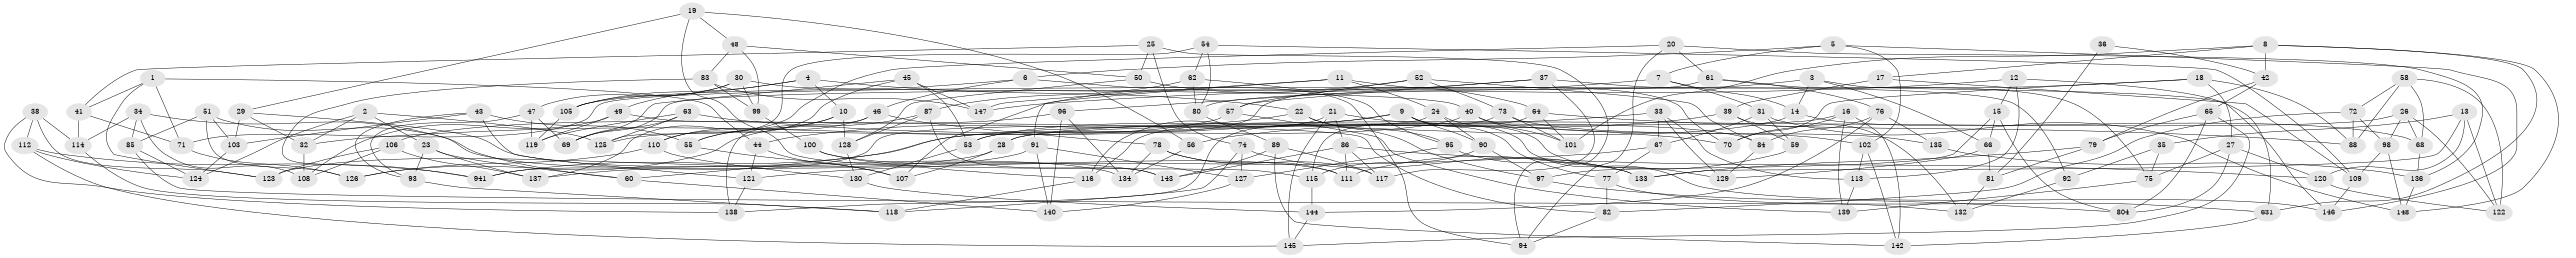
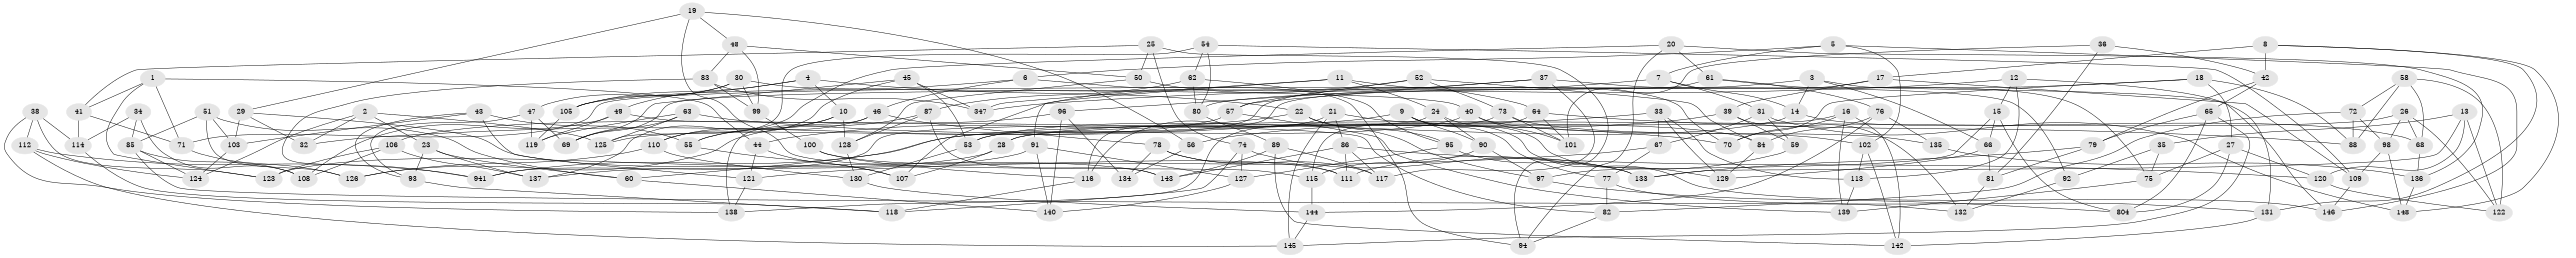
(1858, 62) -> (1765, 59)
(981, 112) -> (981, 112)
(1236, 124) -> (1280, 105)
(304, 160) -> (198, 161)
(629, 167) -> none
(2267, 213) -> (2267, 213)
